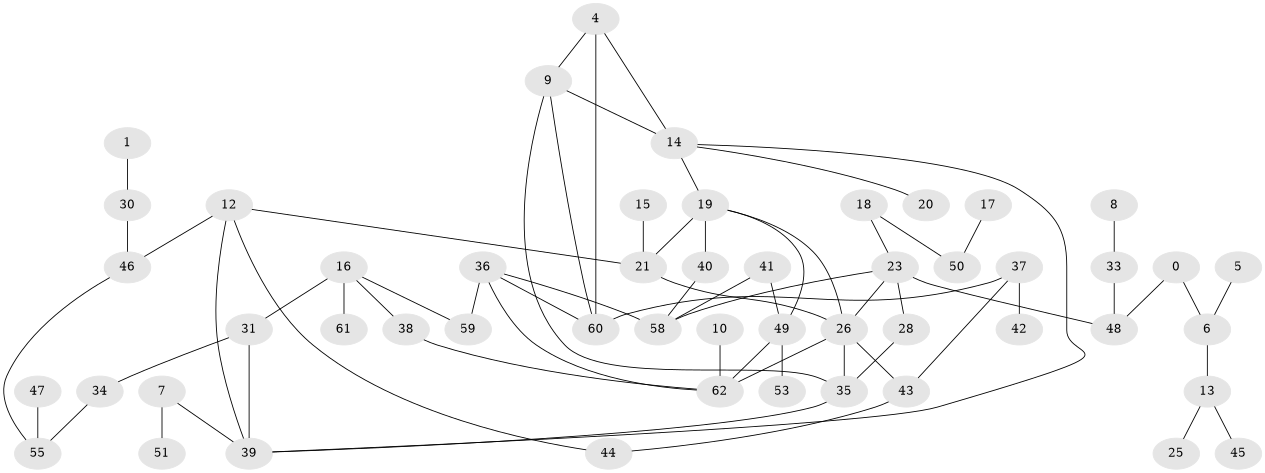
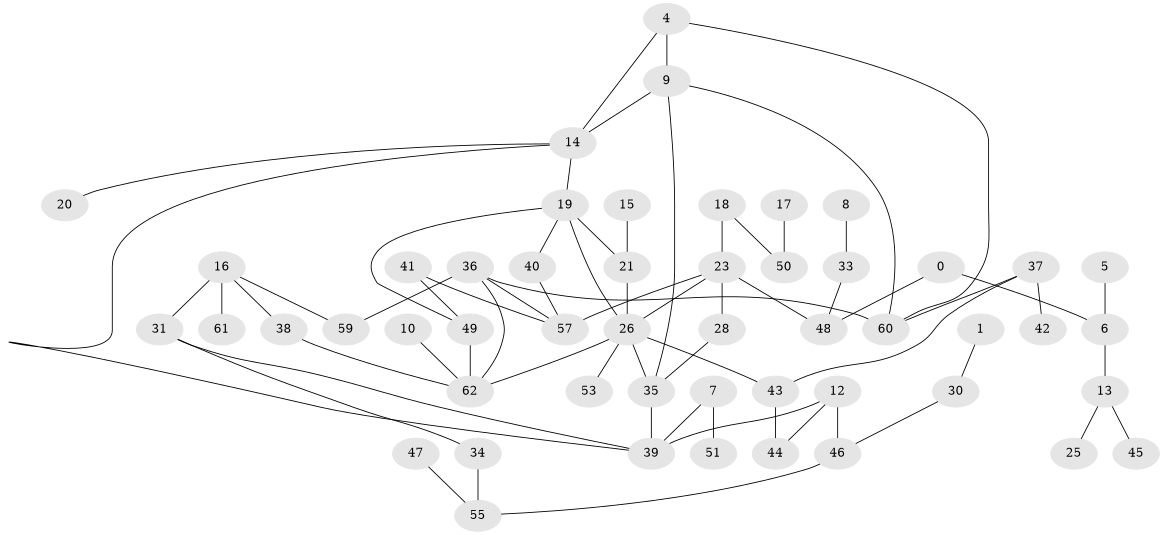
(436, 236) -> none
(658, 329) -> (565, 329)
(782, 354) -> (608, 361)
